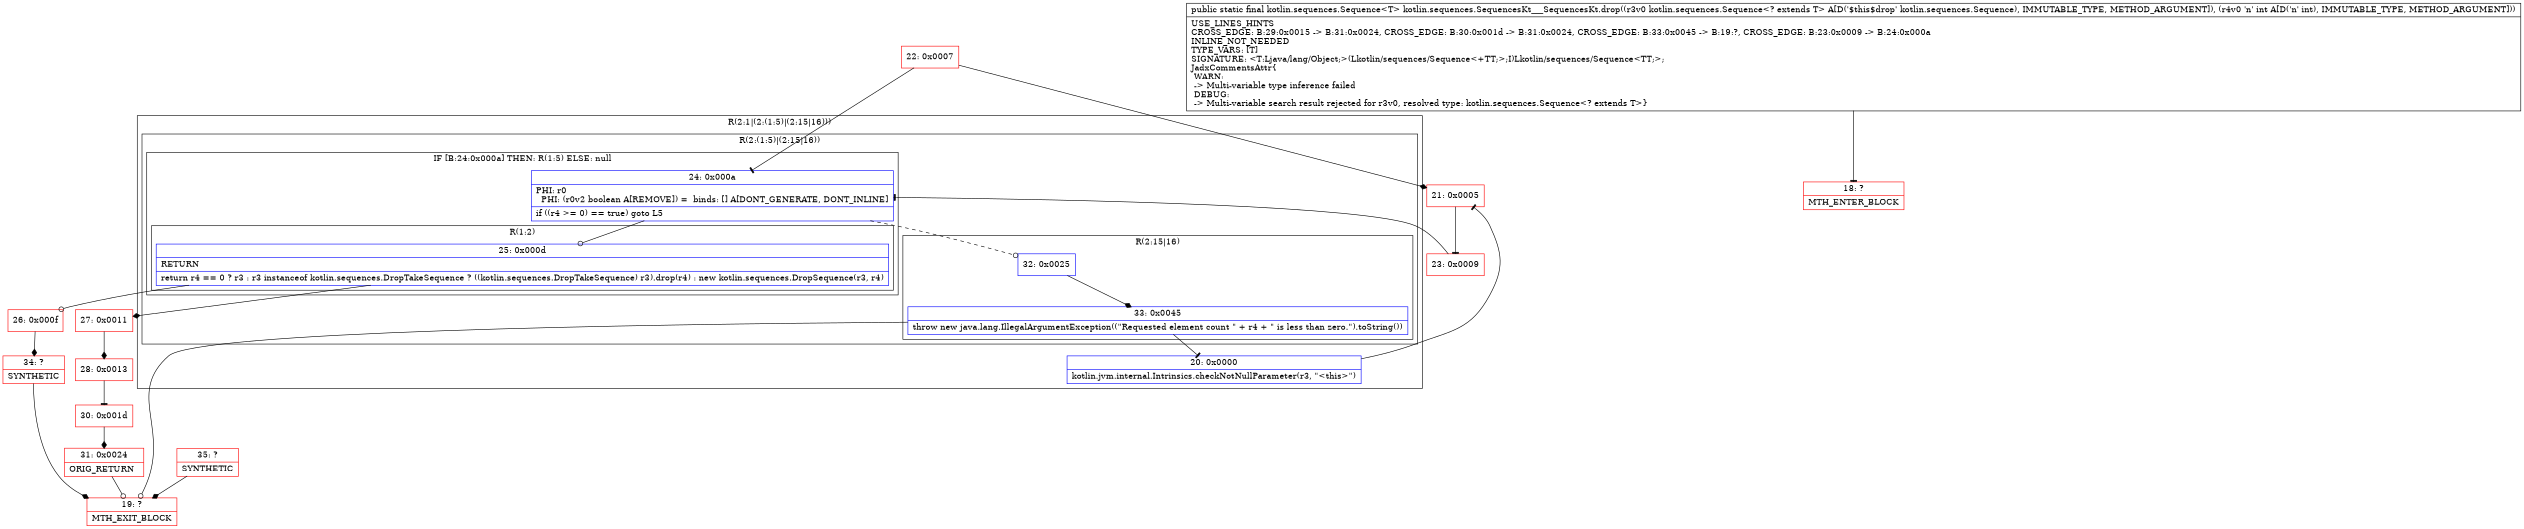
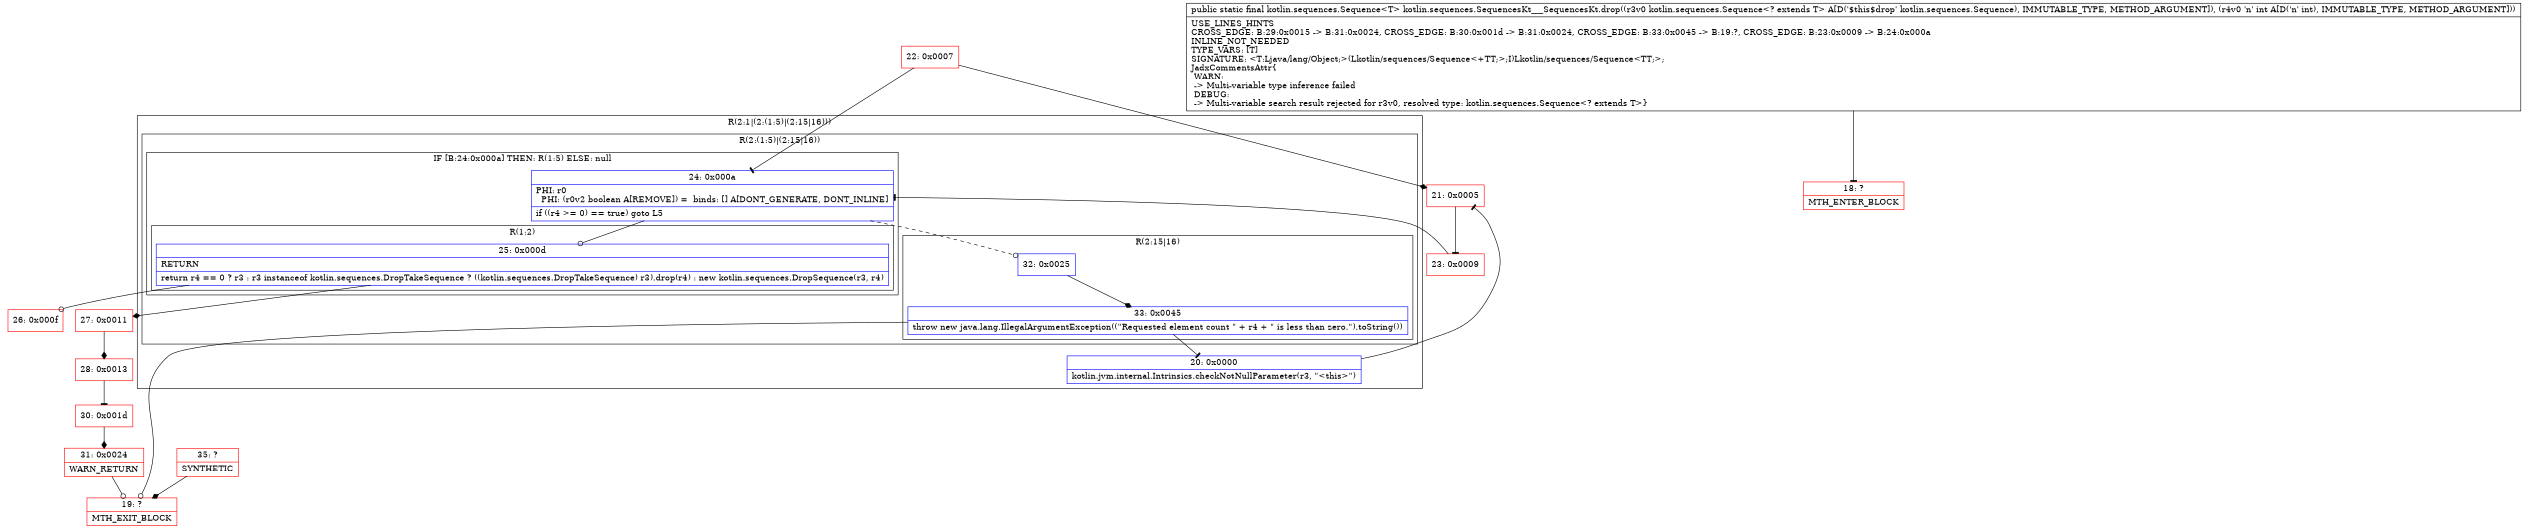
(34, 370) -> none
(102, 469) -> (104, 469)
